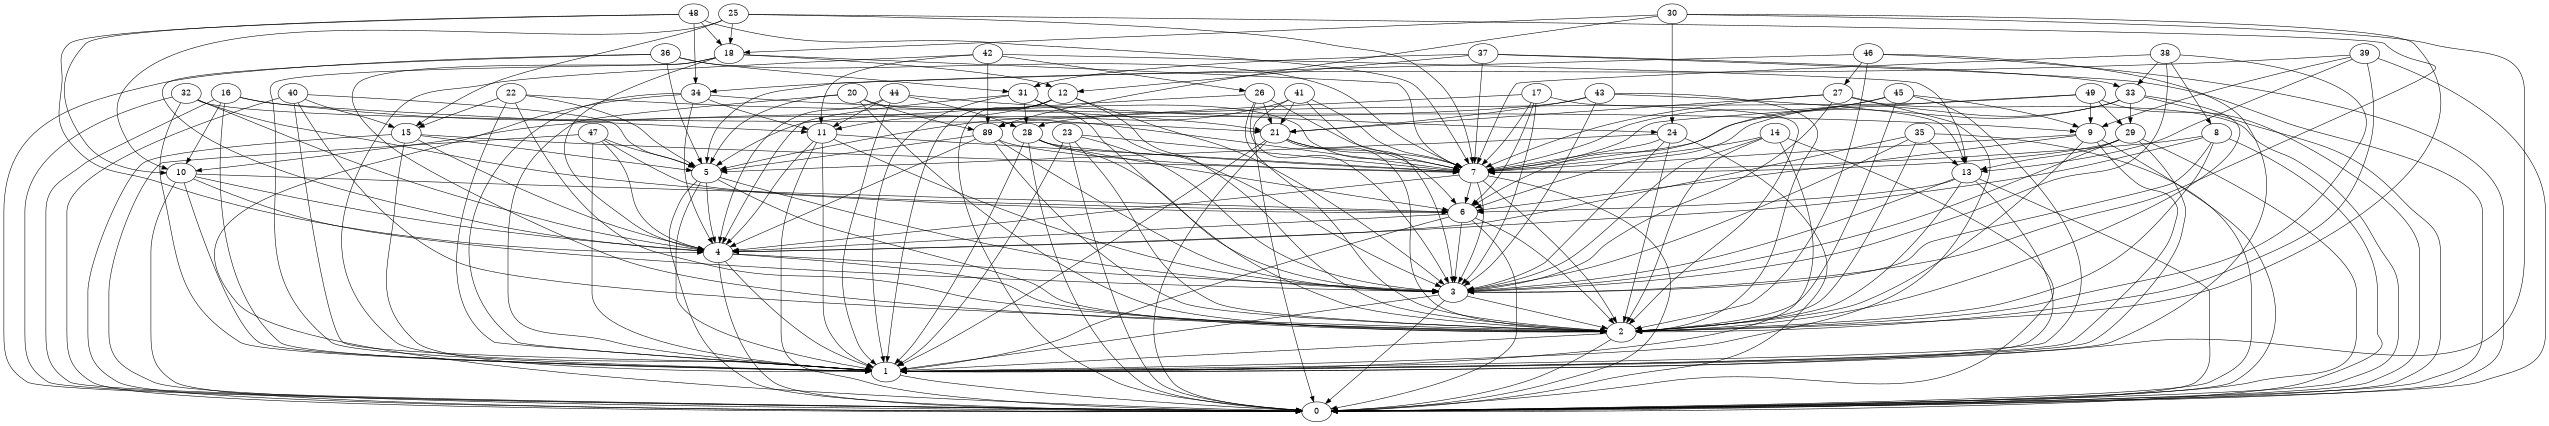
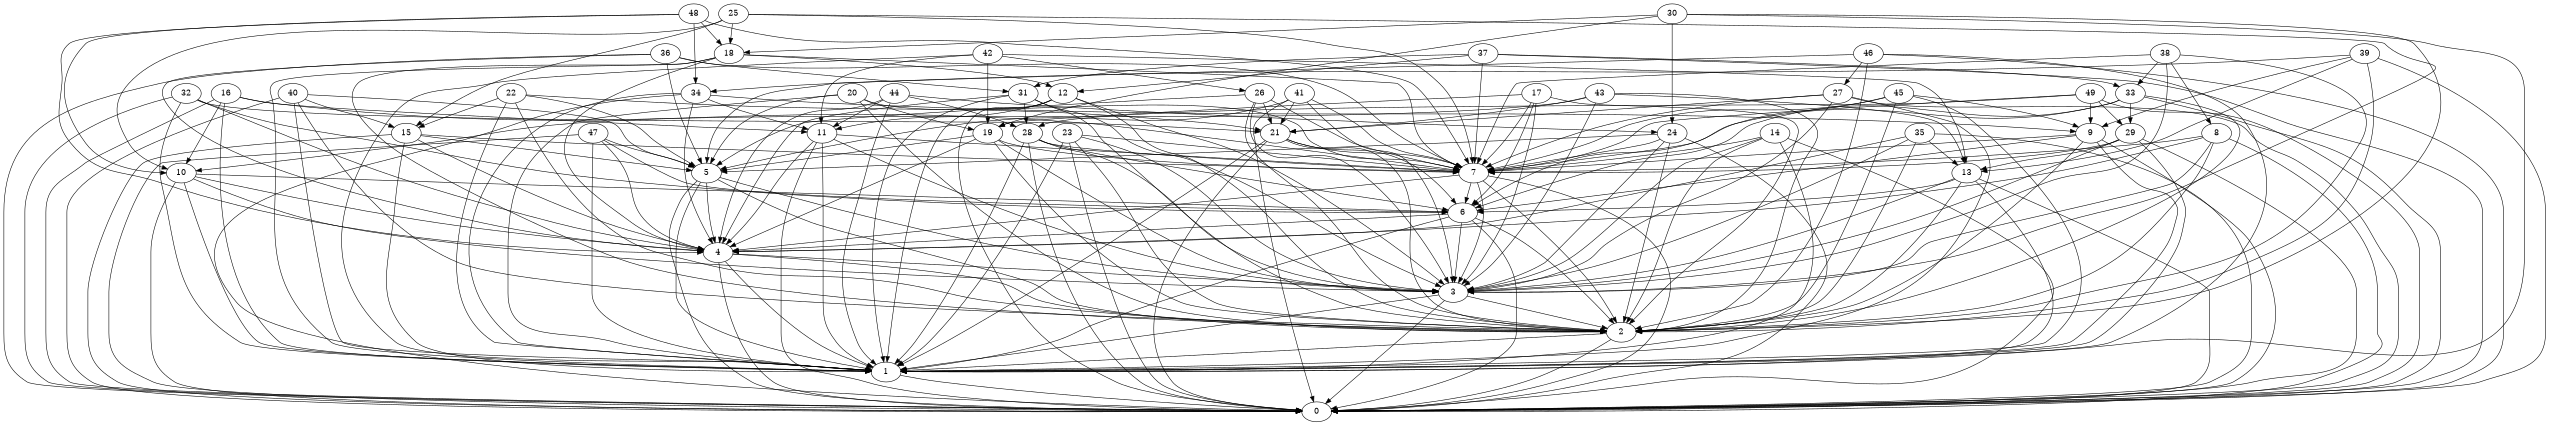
(988, 133) -> (988, 133)
